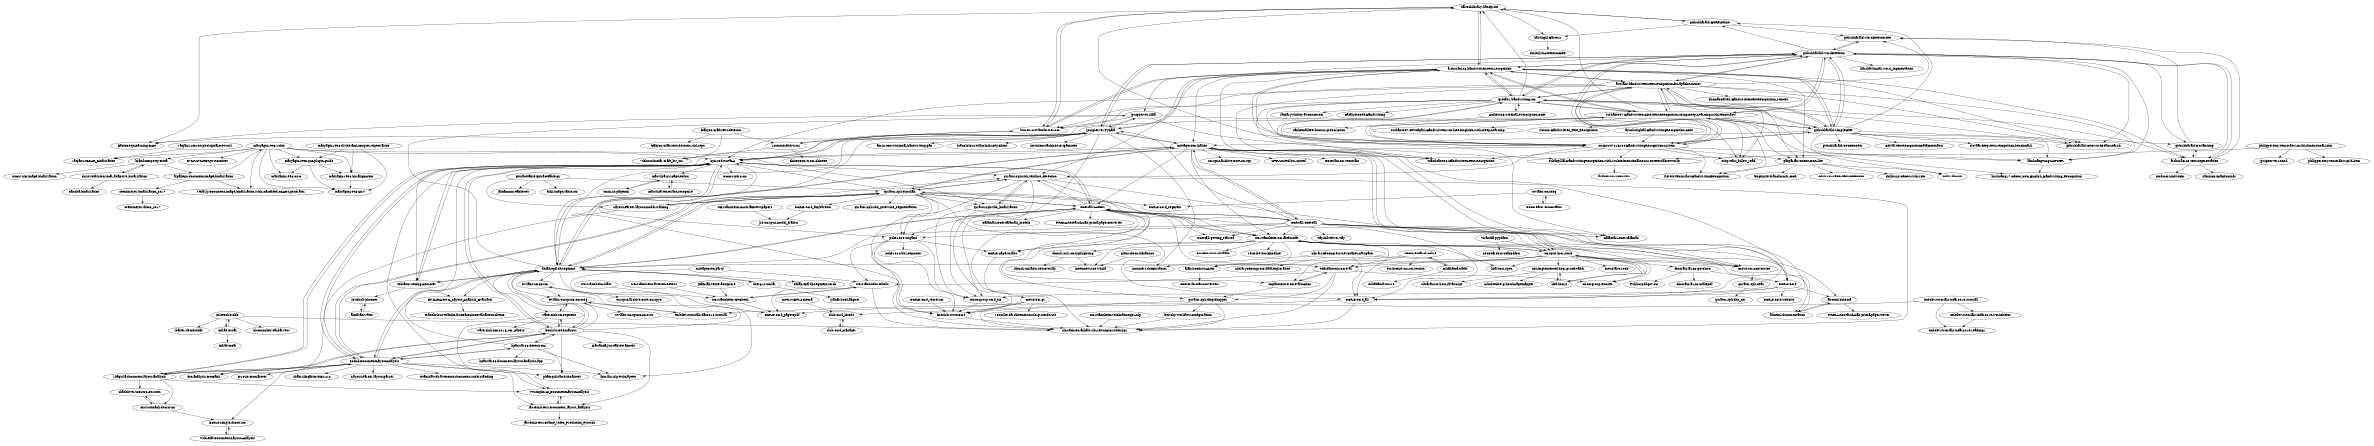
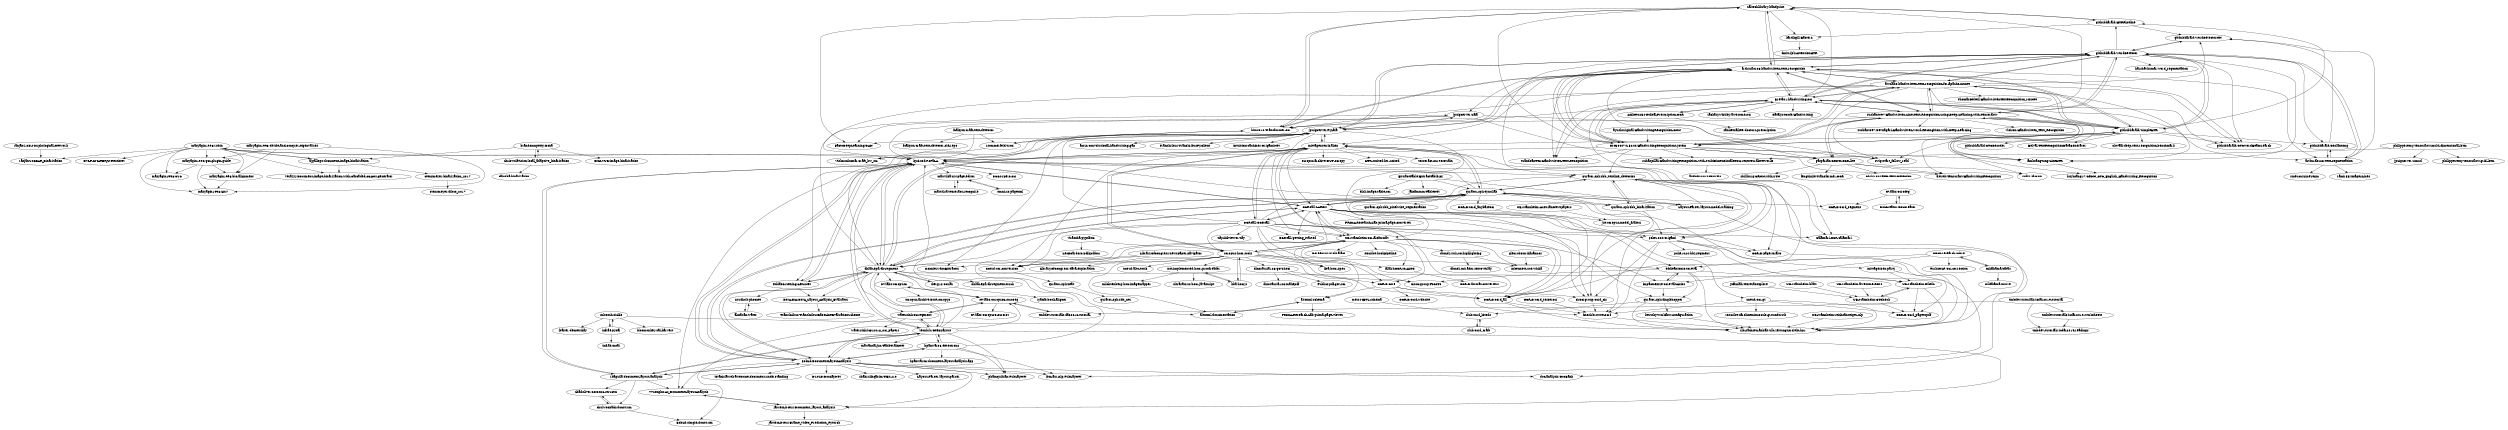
(201, 155) -> (265, 154)
(808, 161) -> none
(1006, 223) -> none
(871, 249) -> (1674, 224)
(842, 331) -> (1479, 331)
(227, 438) -> none
